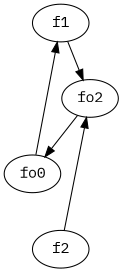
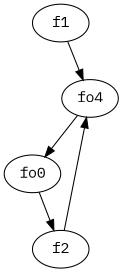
(90, 98) -> (90, 98)
(46, 104) -> (45, 206)
